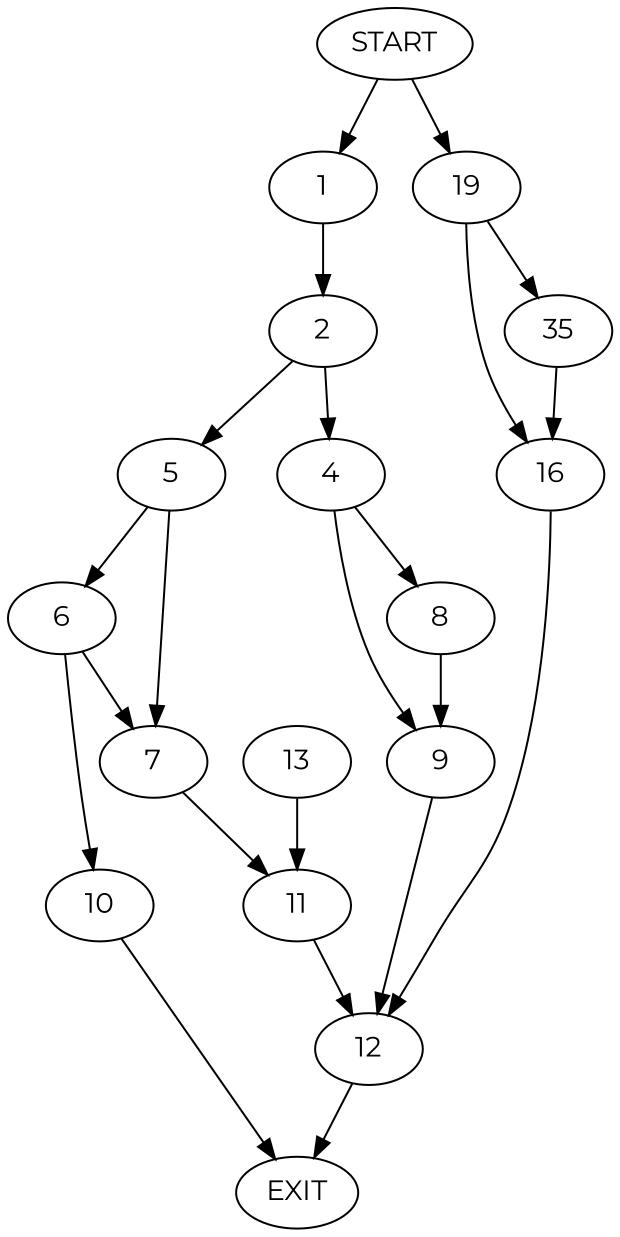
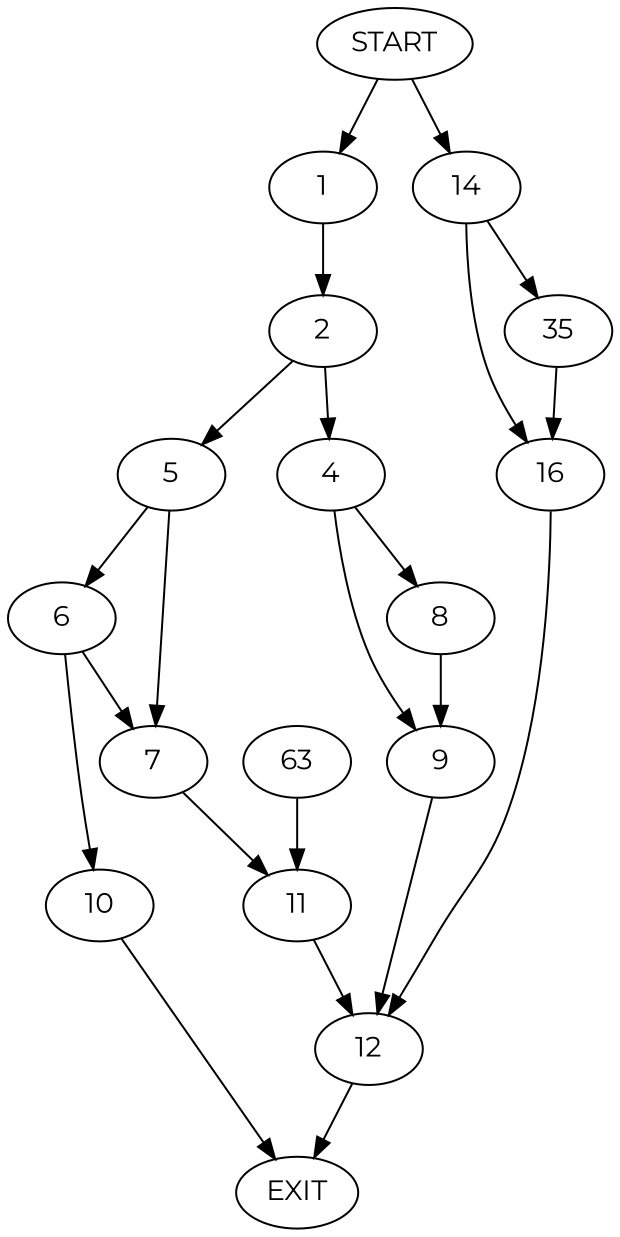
(467, 187) -> (467, 187)
(297, 762) -> (297, 762)
